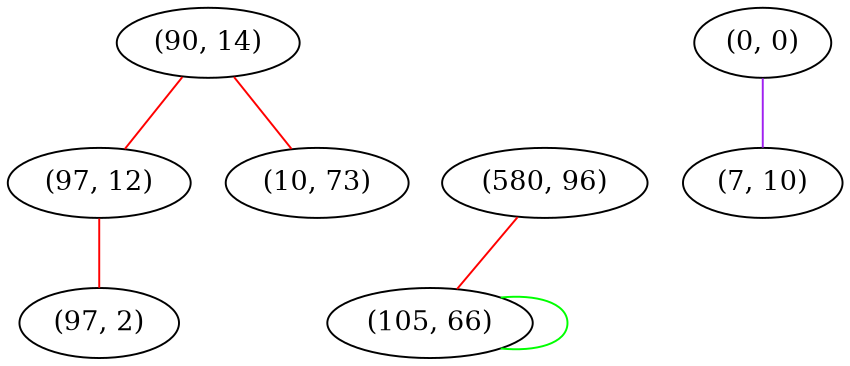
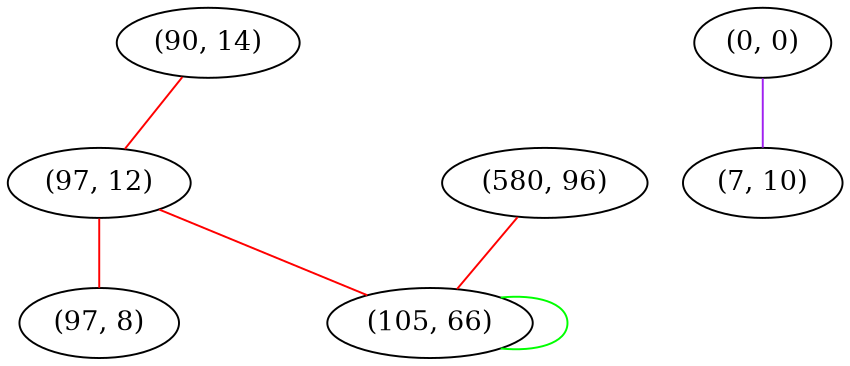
(317, 183) -> none
none -> (263, 252)
(99, 323) -> (99, 323)
